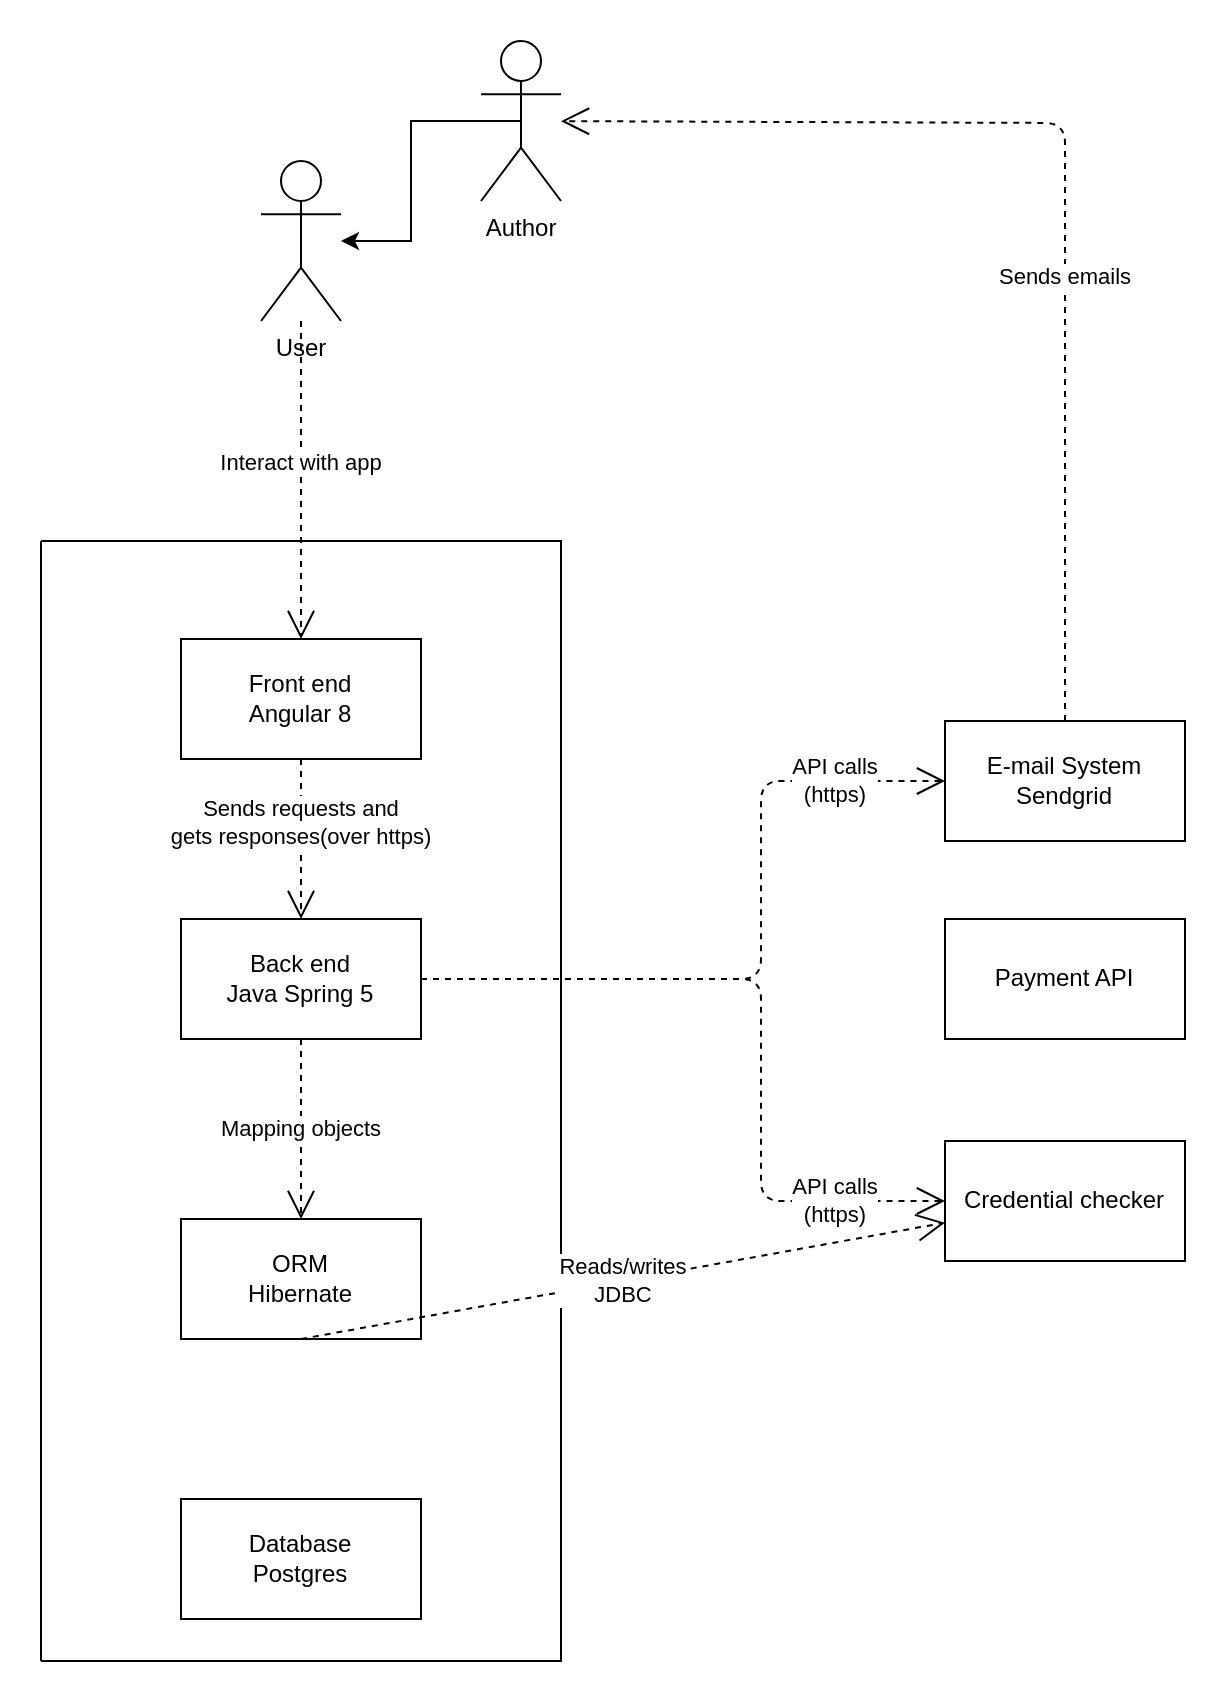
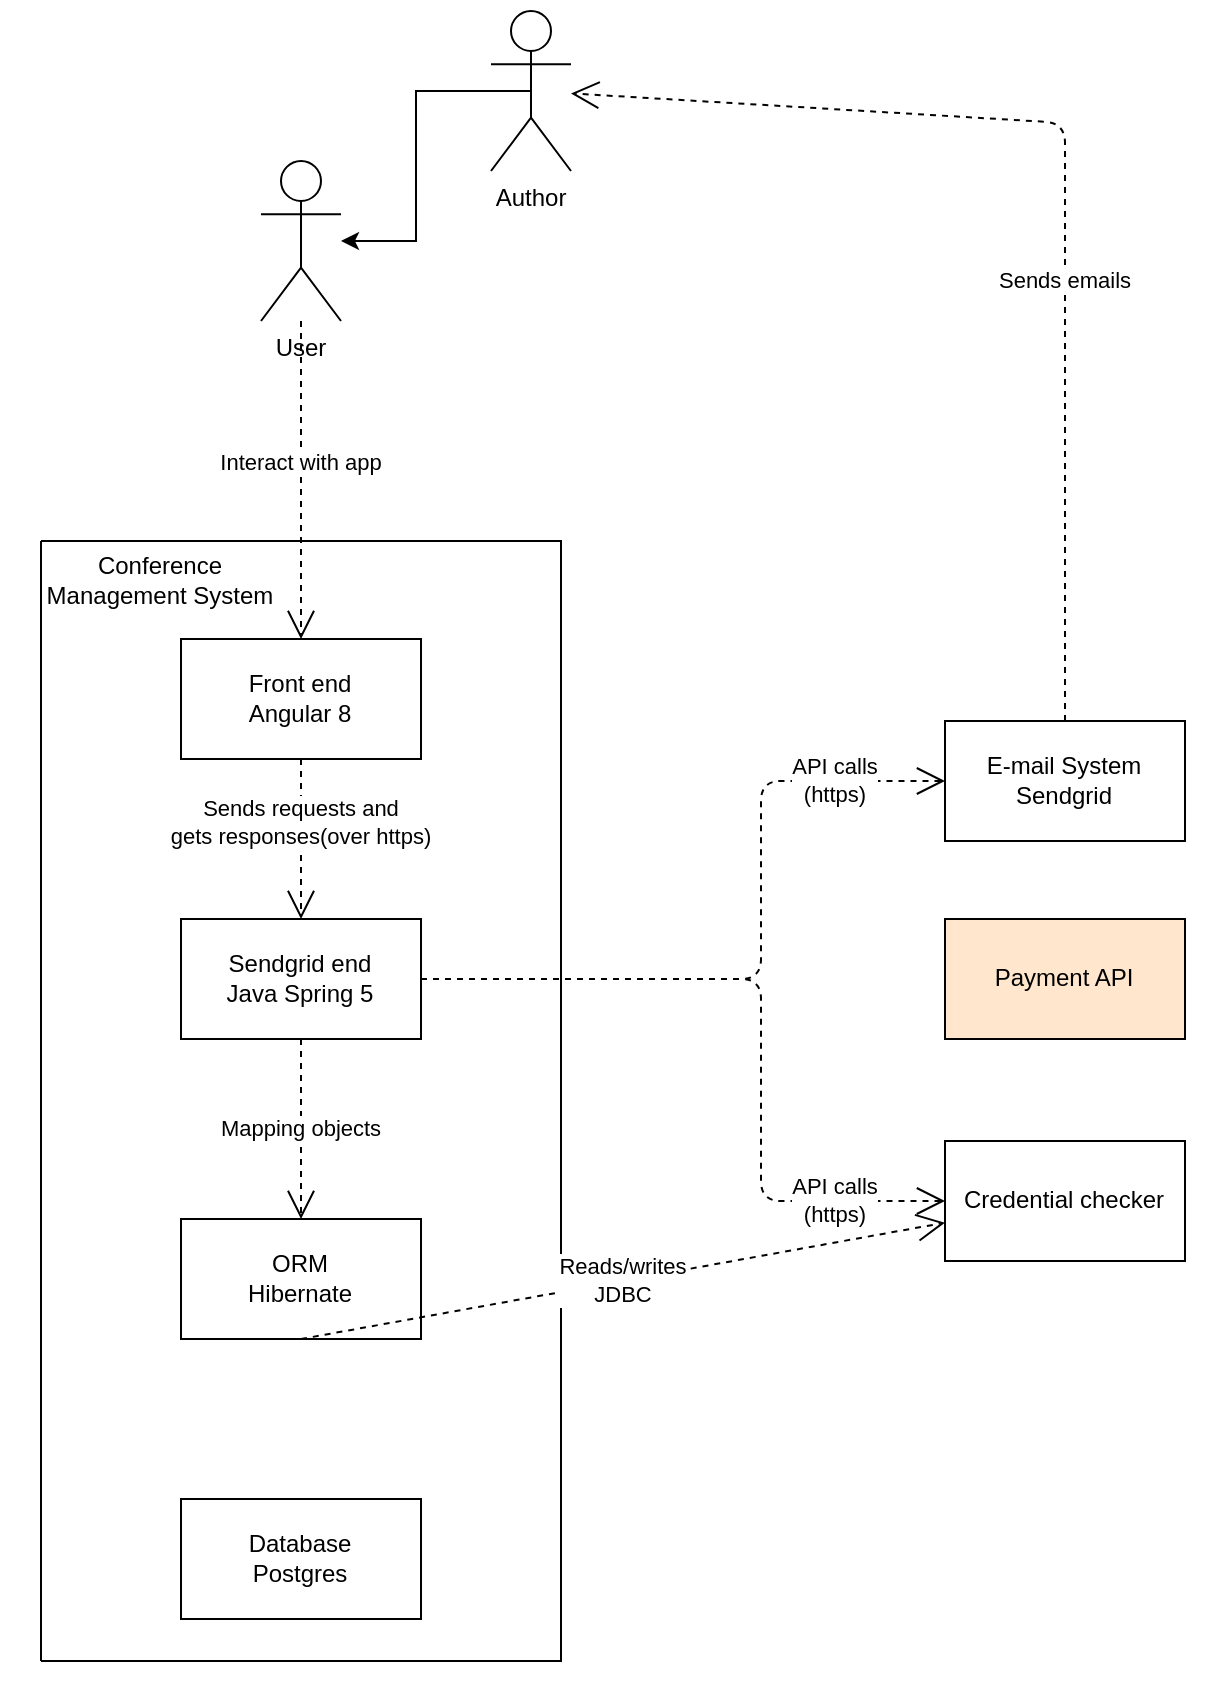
(521, 121) -> (531, 91)
none -> (161, 581)
(301, 979) -> (301, 979)
(1065, 979) -> (1065, 979)
